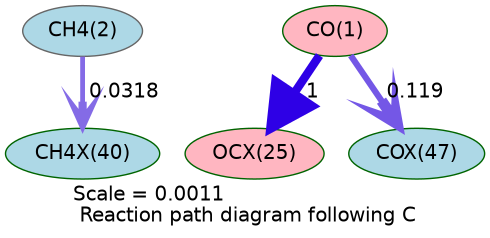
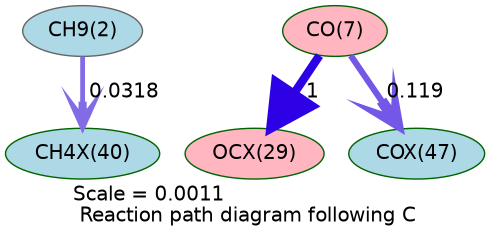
(83, 31) -> (83, 31)
(335, 31) -> (335, 31)
(255, 154) -> (255, 154)
